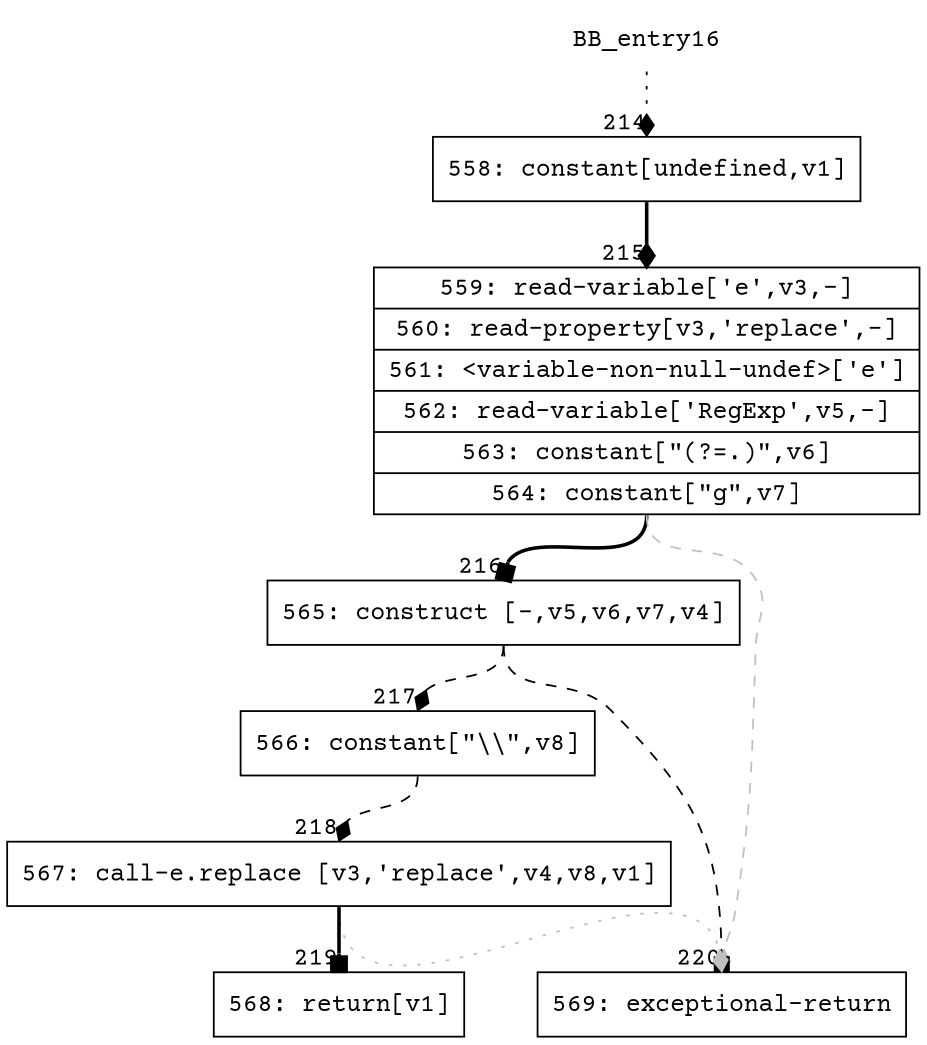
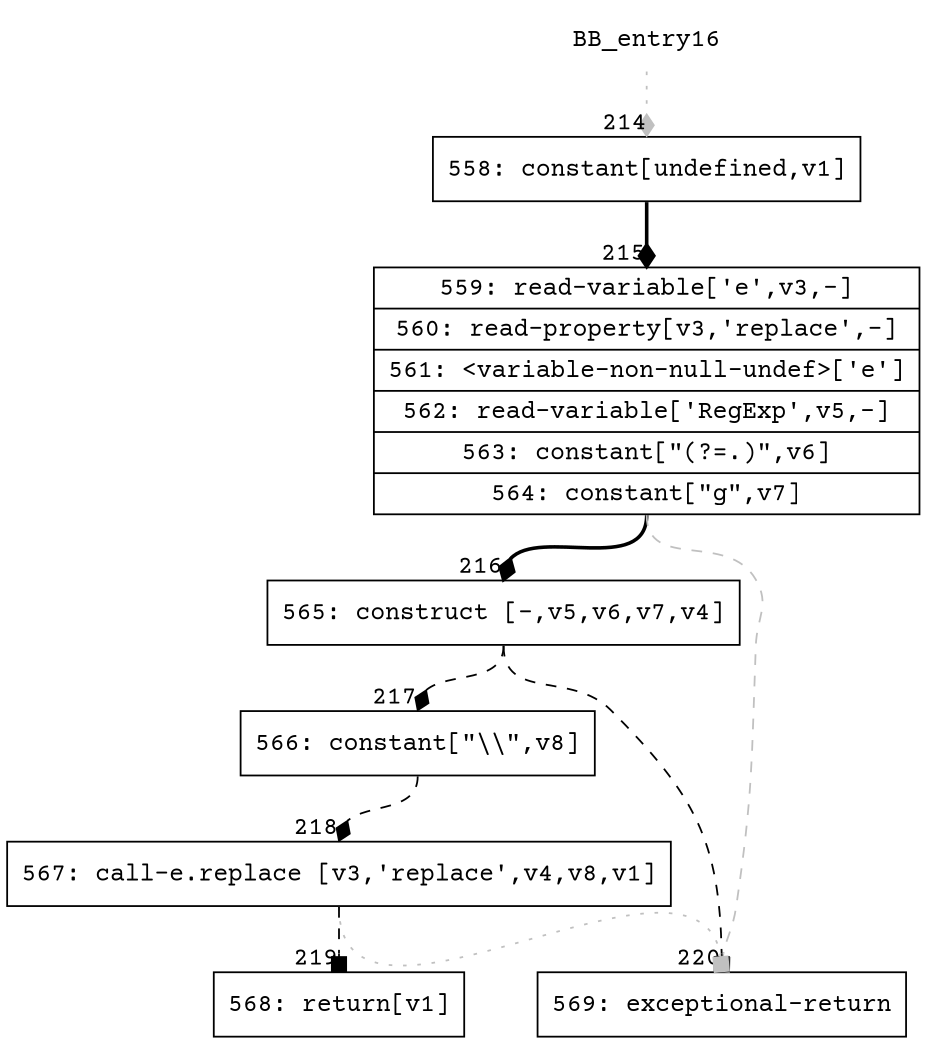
(647, 93) -> (647, 93)
(584, 548) -> (586, 548)
(754, 696) -> (754, 698)
(339, 941) -> (339, 941)
(520, 942) -> (522, 942)
